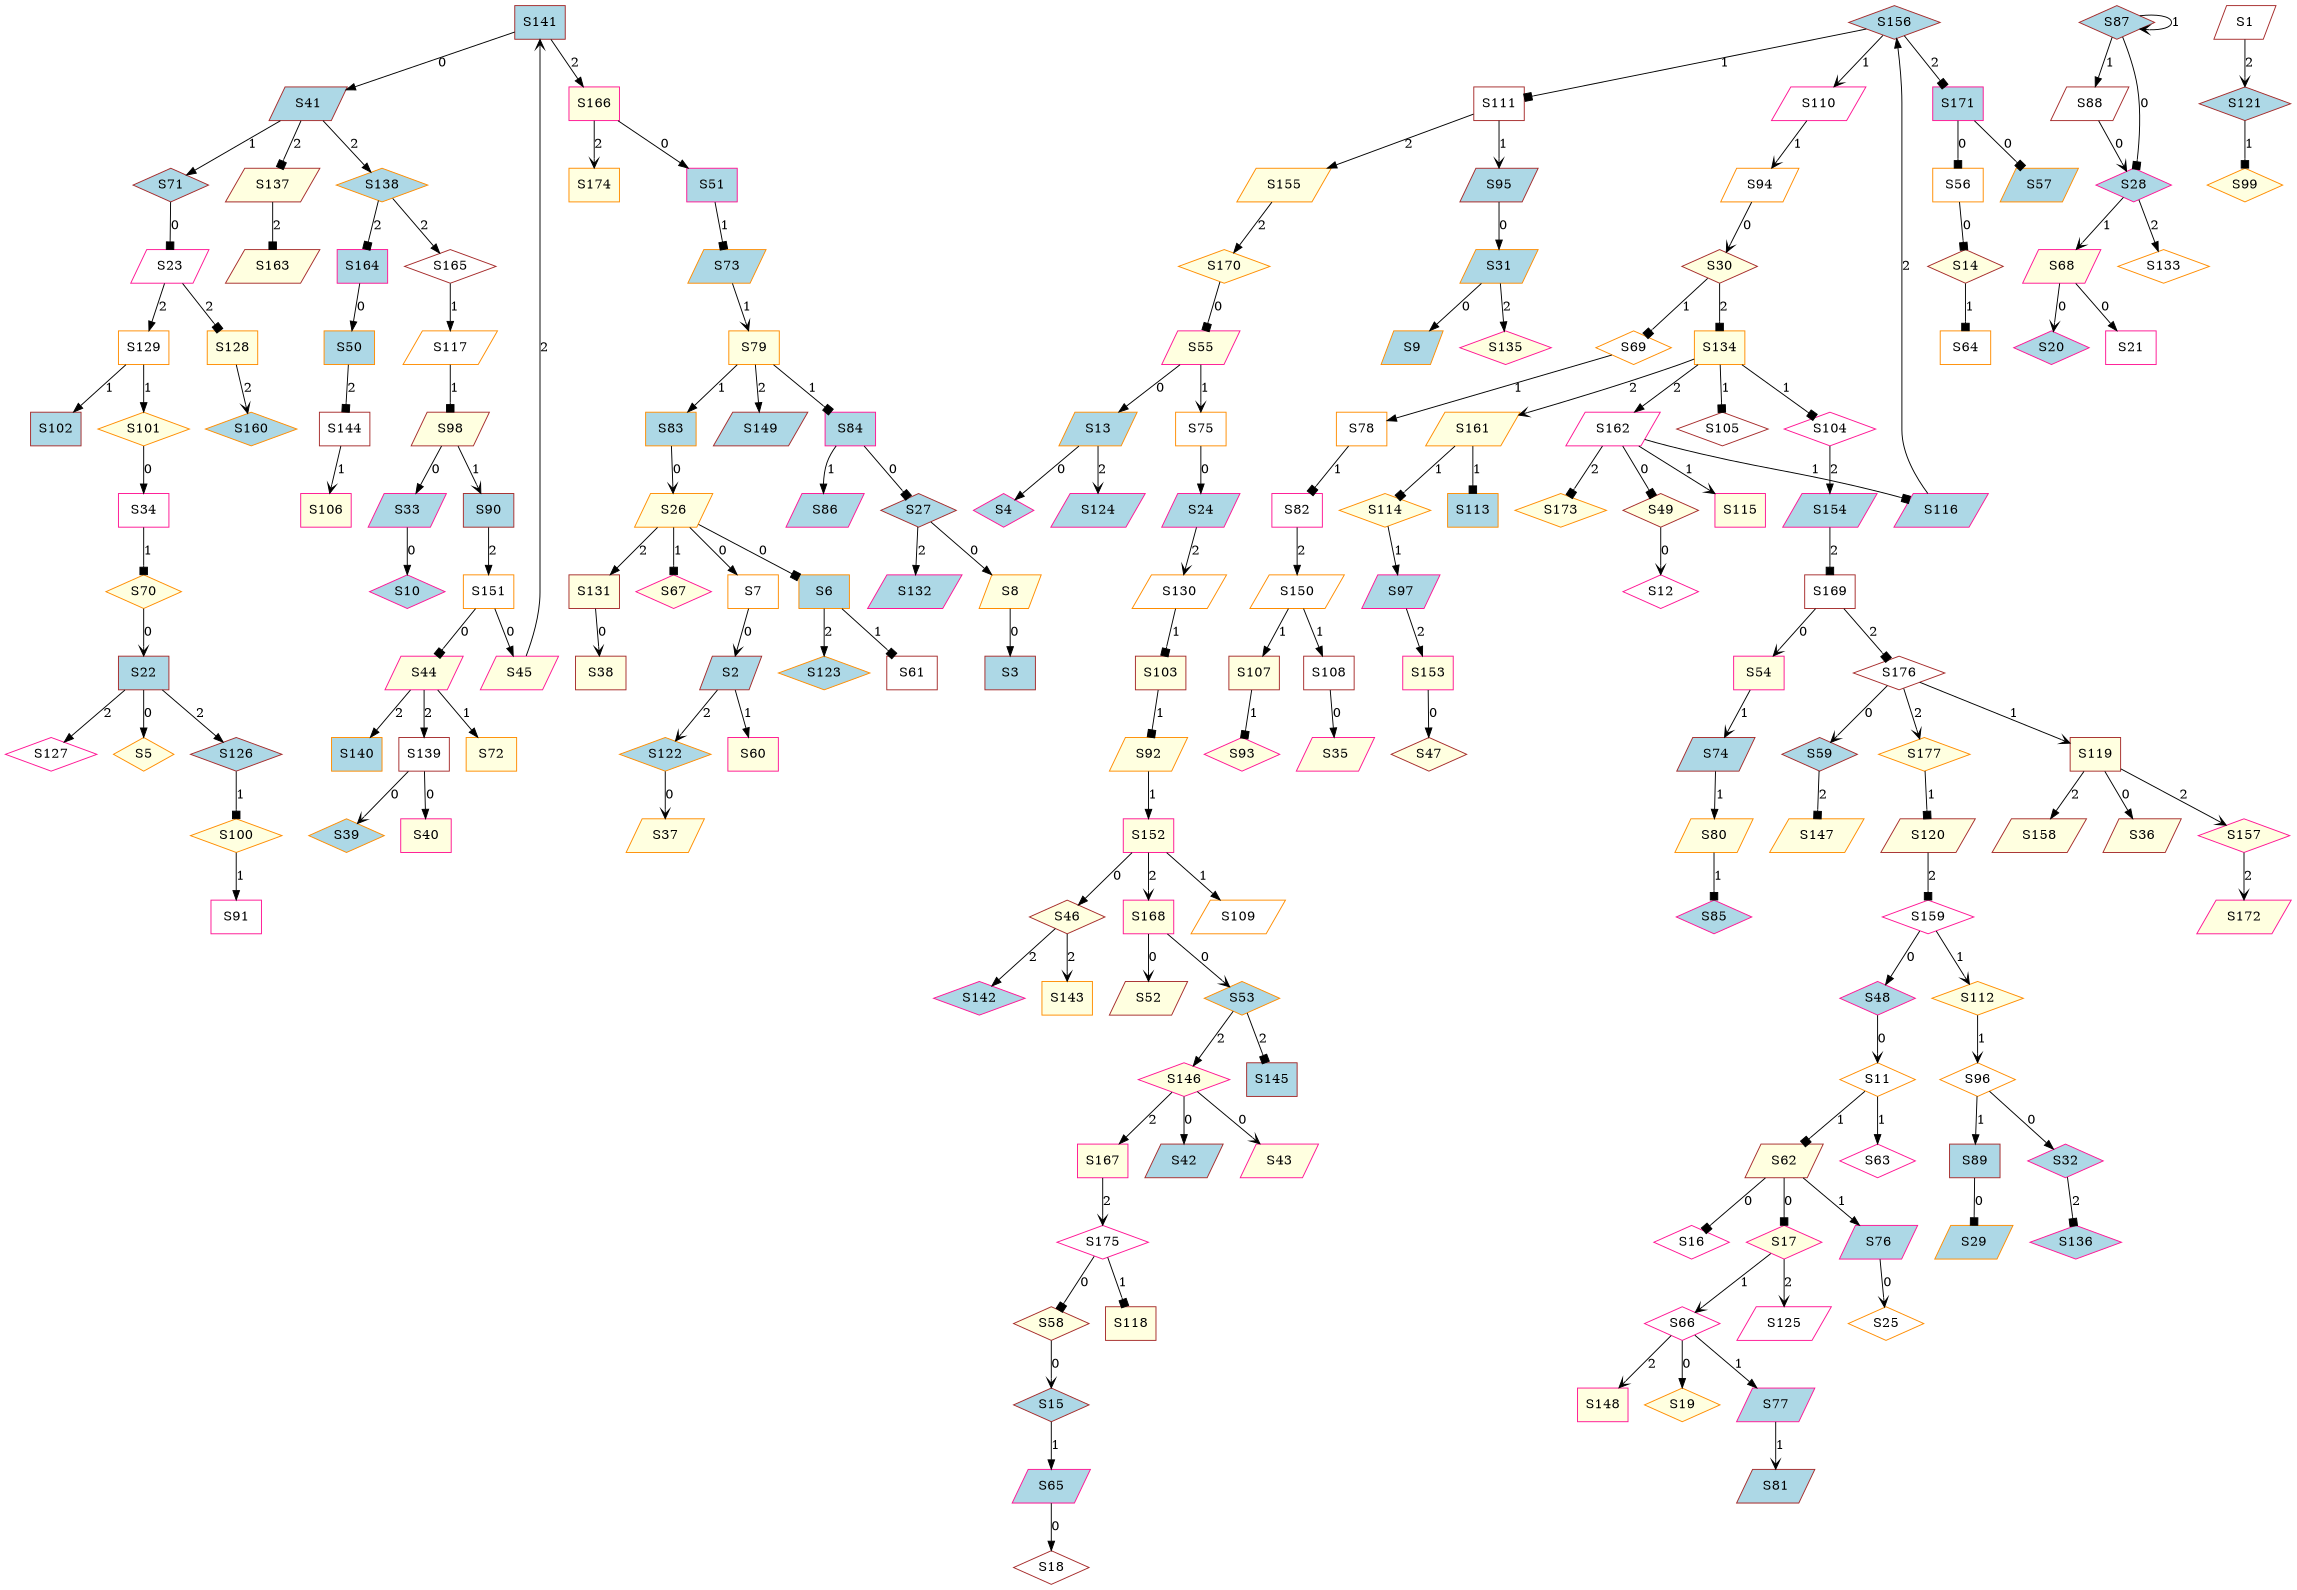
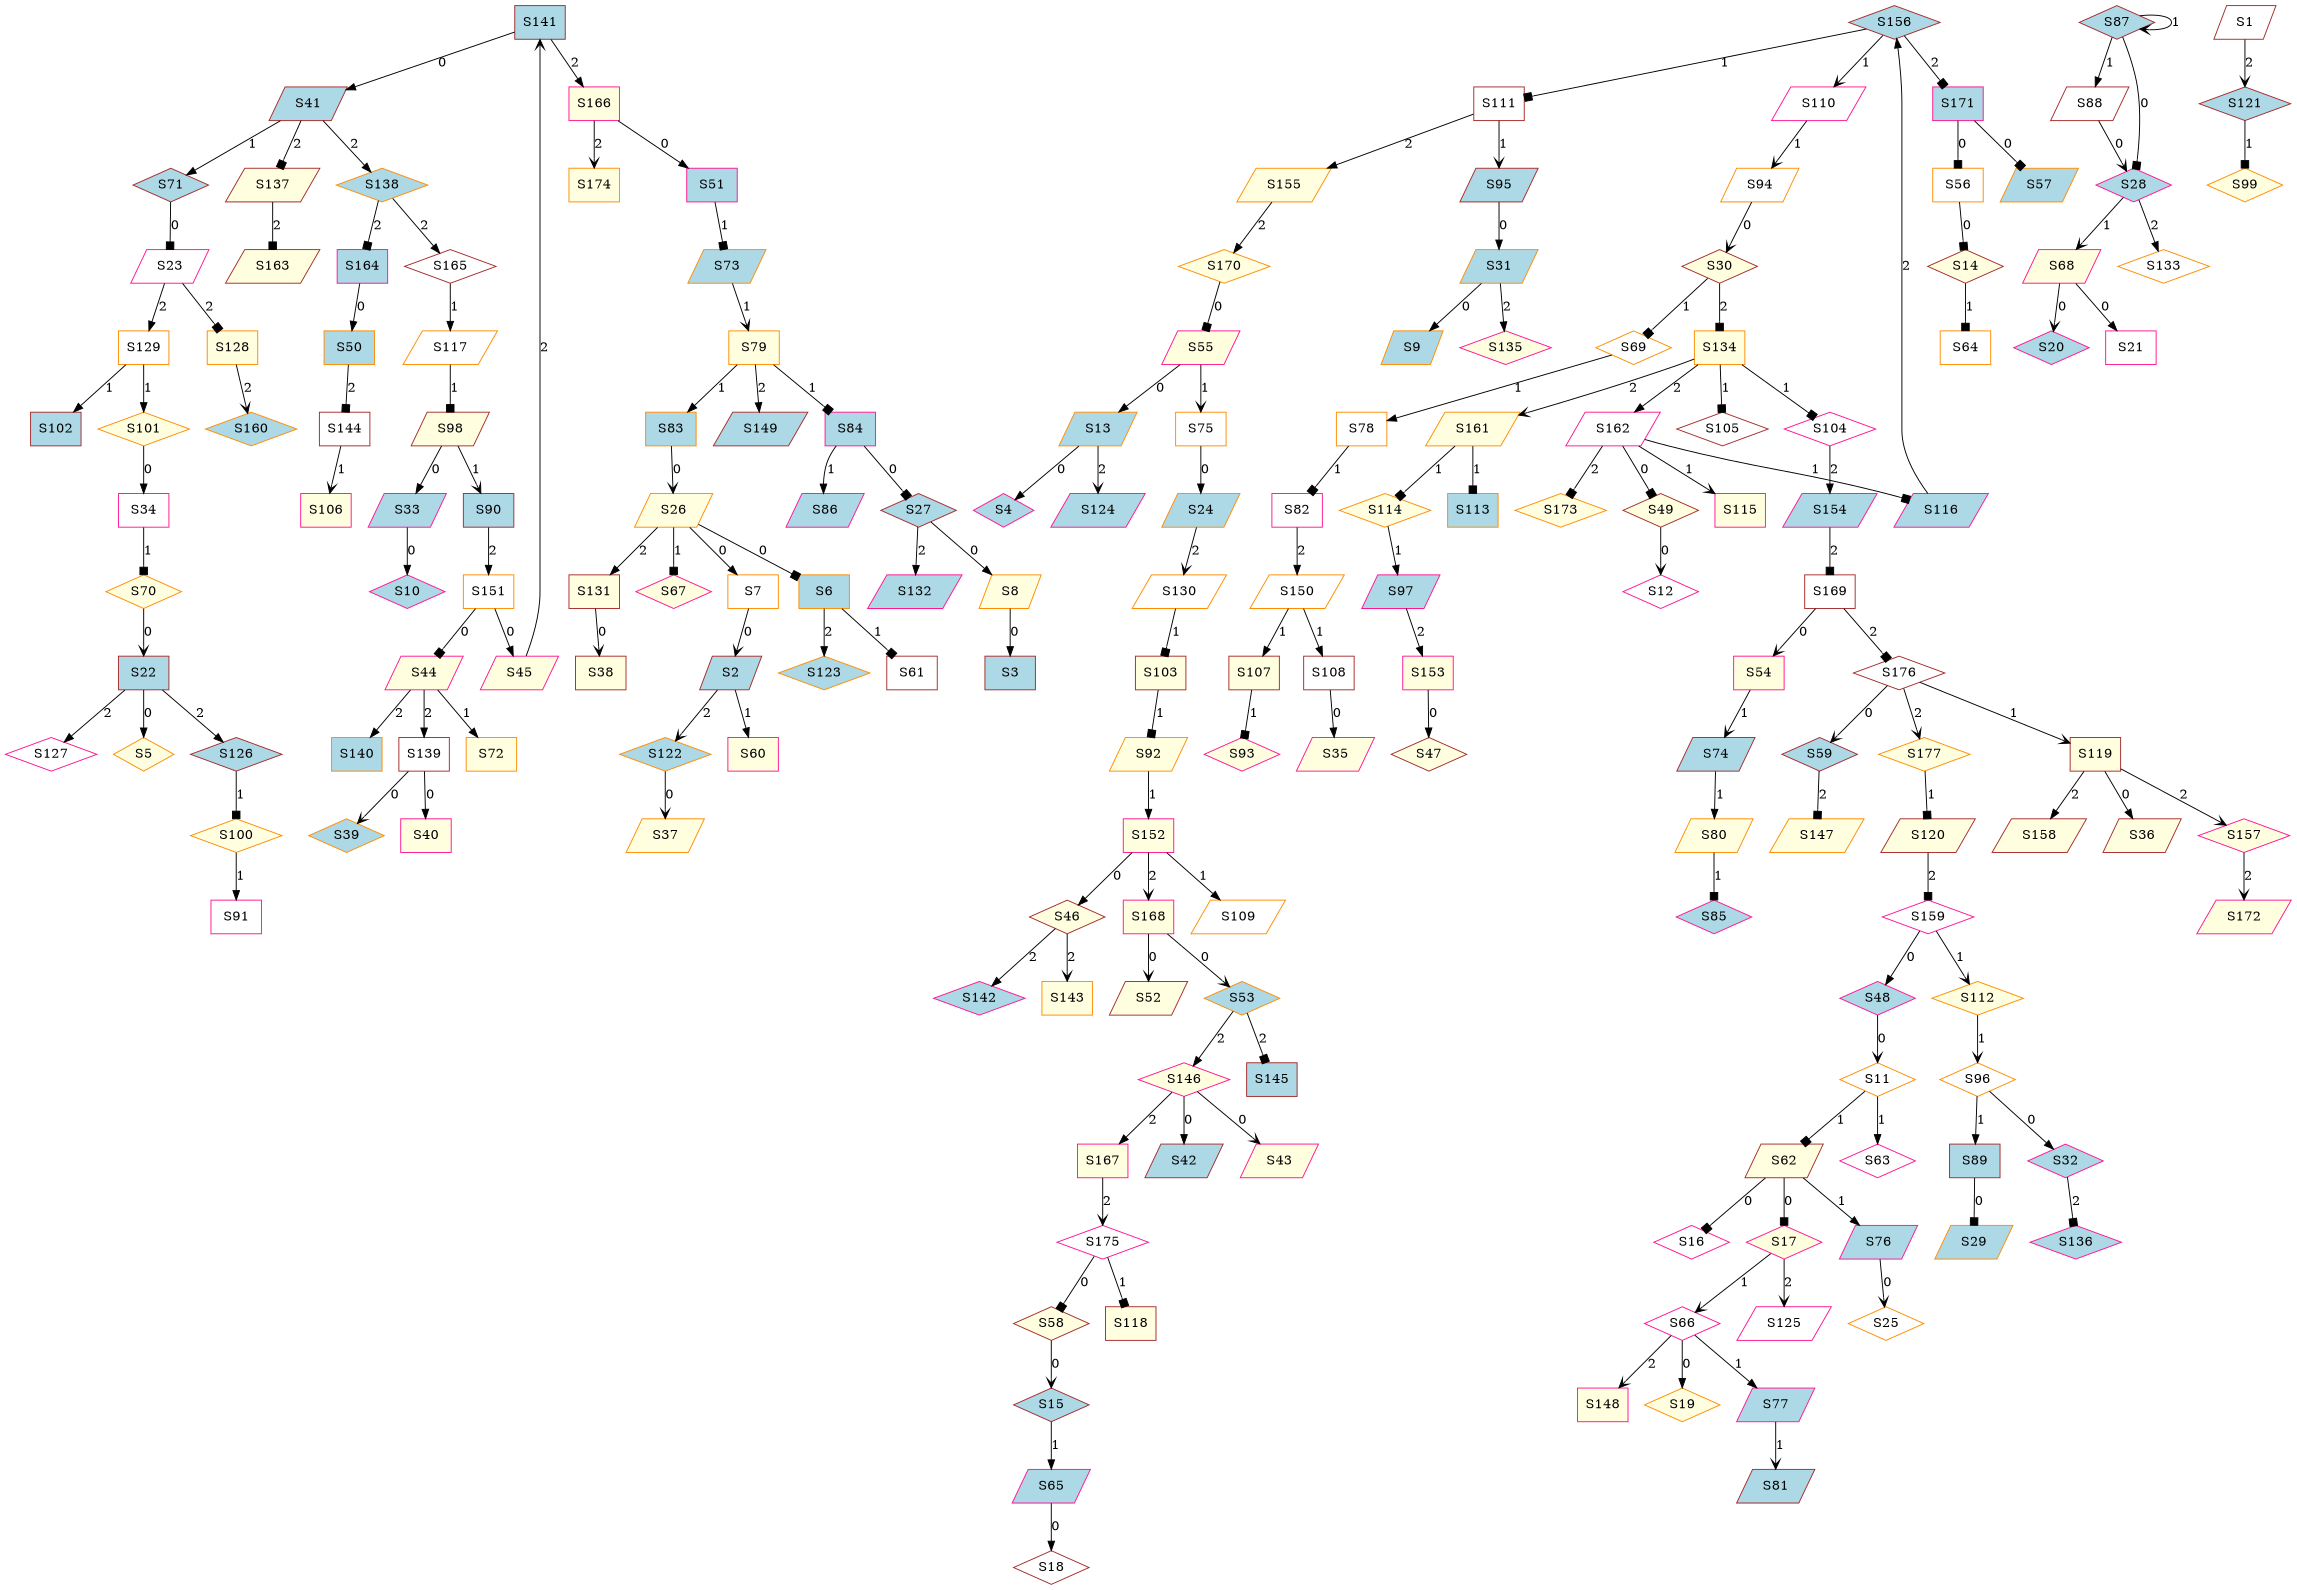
(1201, 510) -> (1201, 510)
